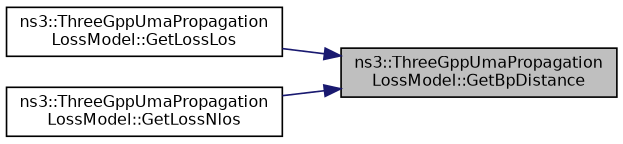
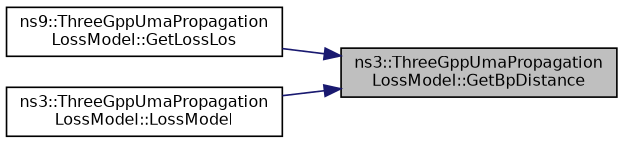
(144, 32) -> (144, 32)
(144, 112) -> (144, 112)
